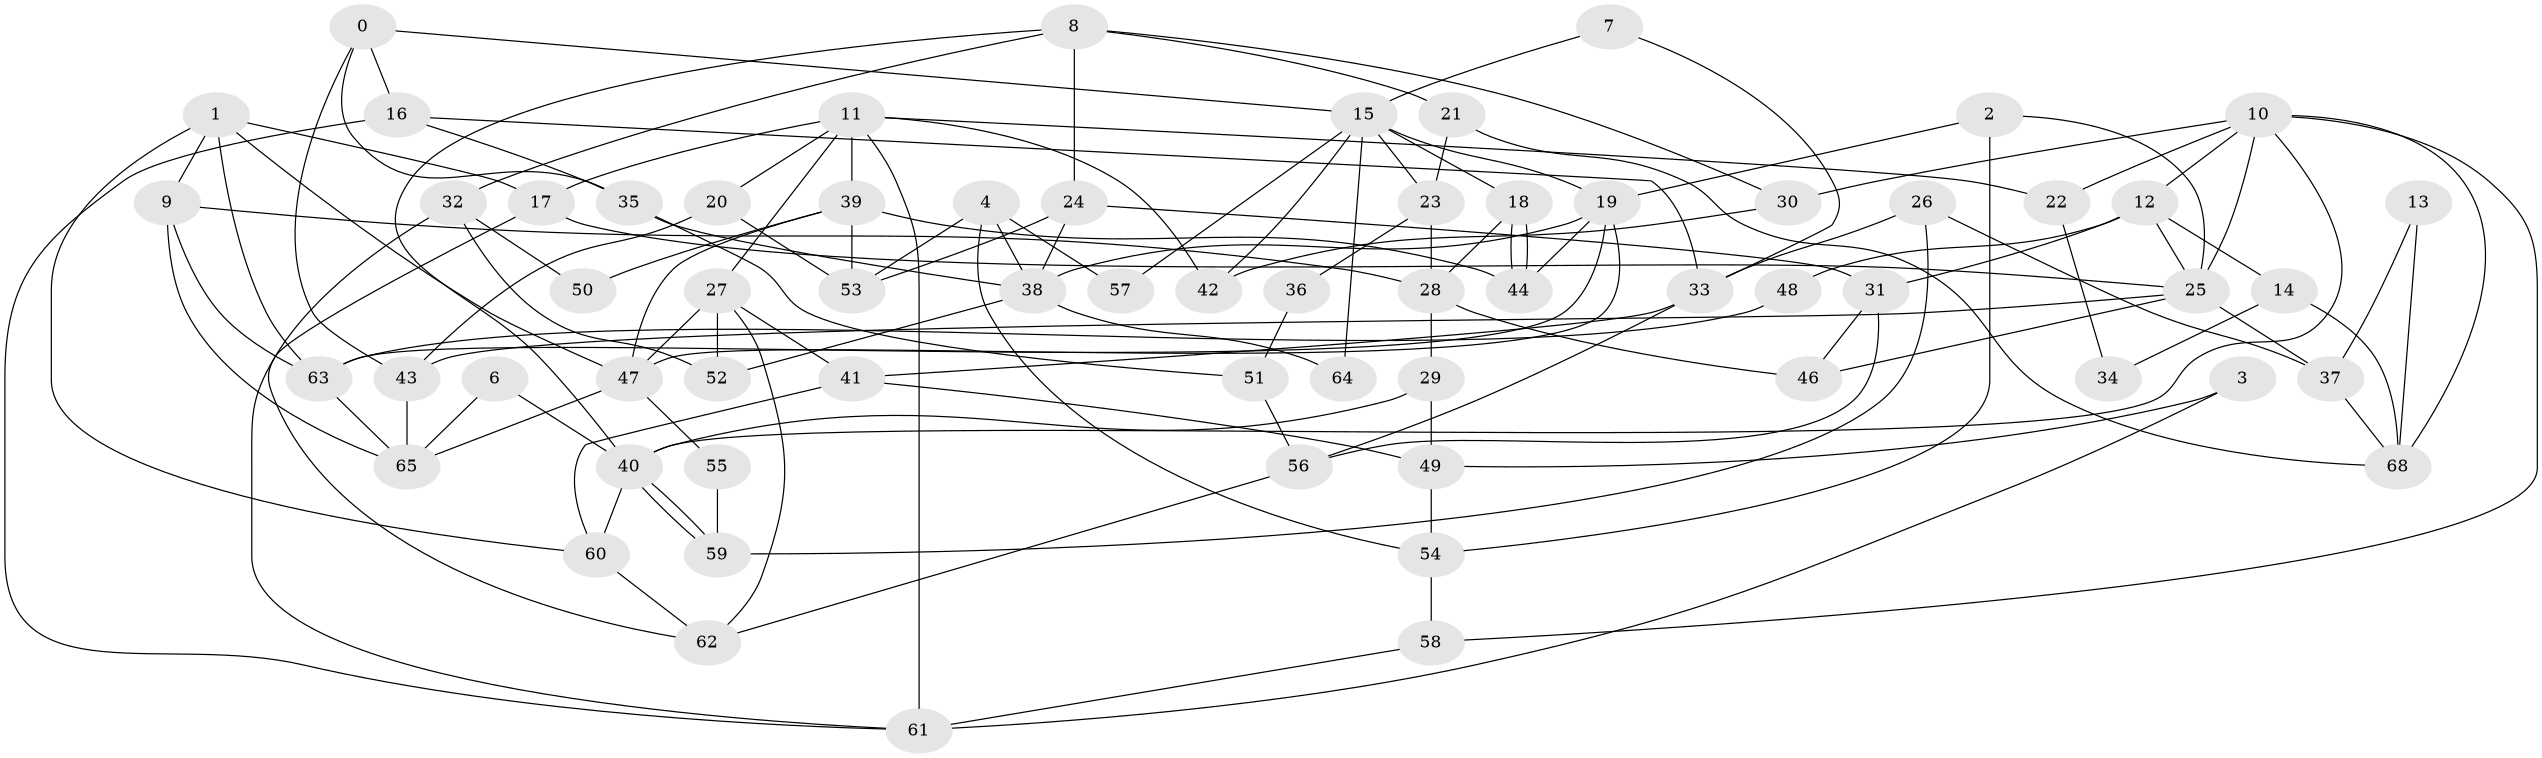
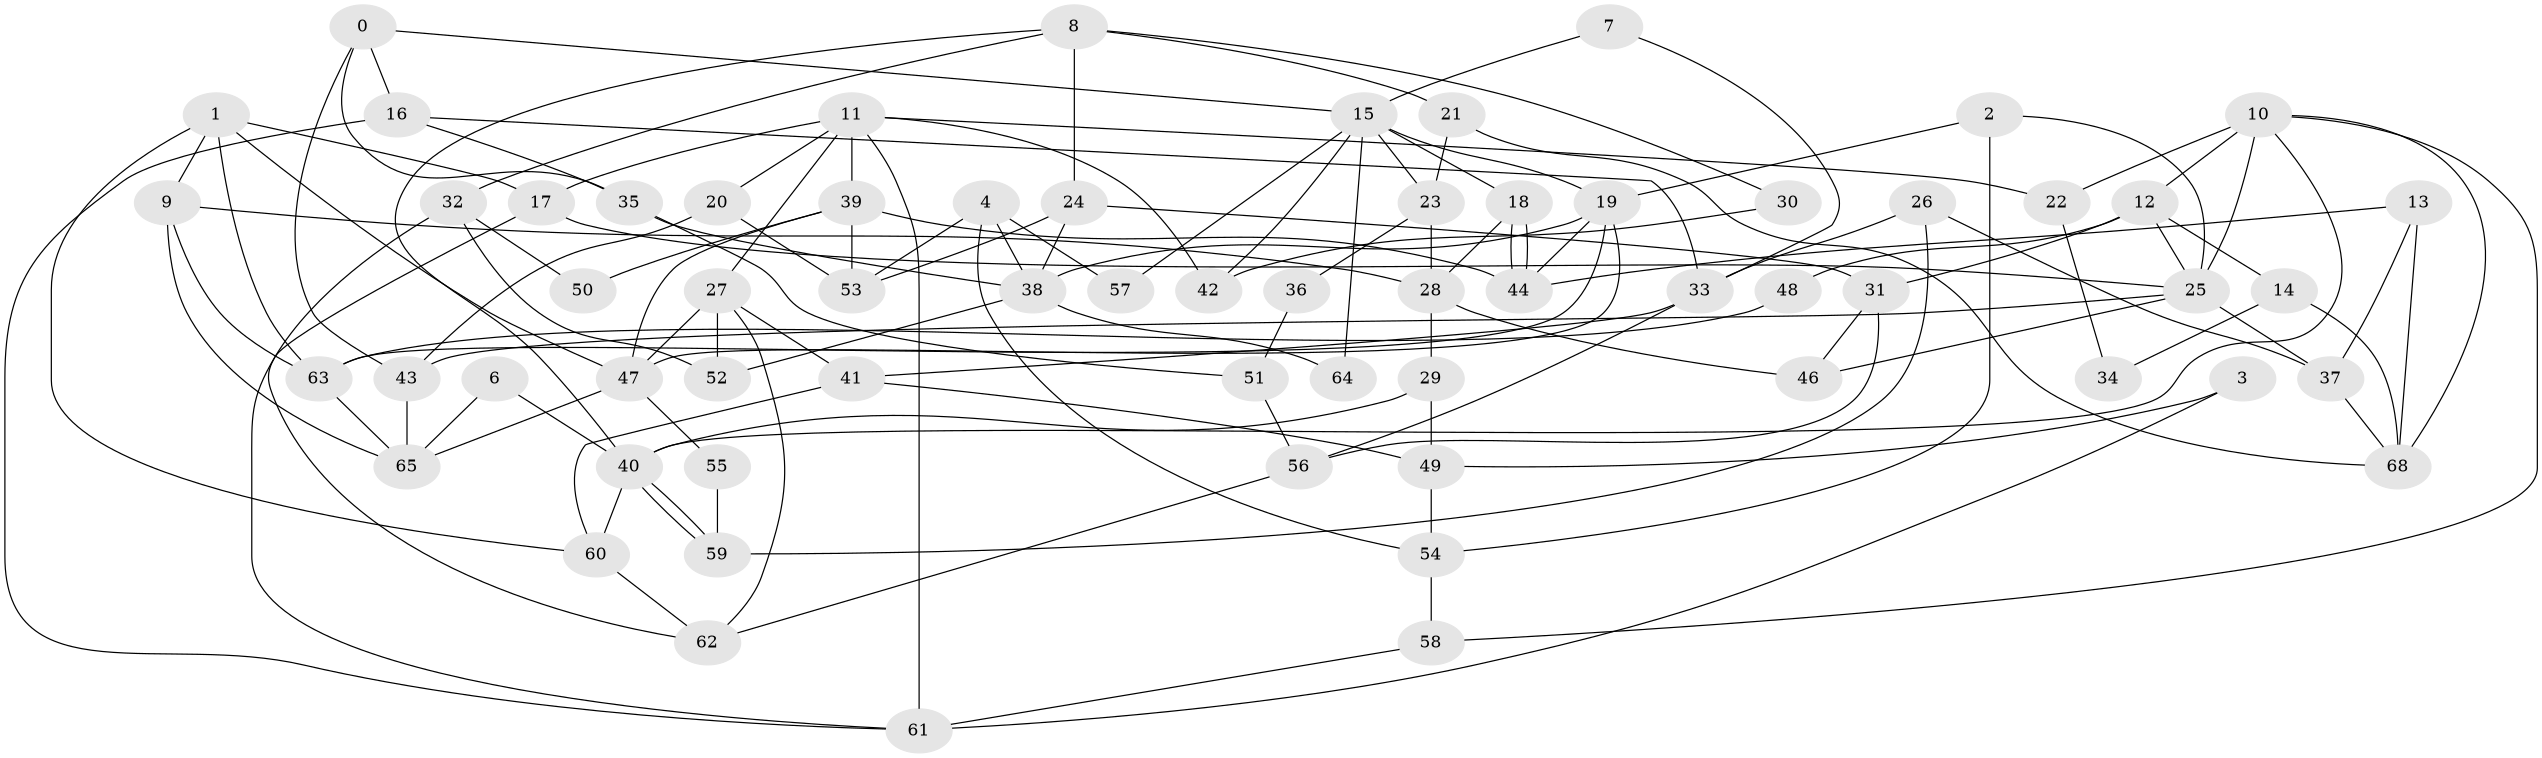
(2022, 154) -> none
none -> (2115, 231)
